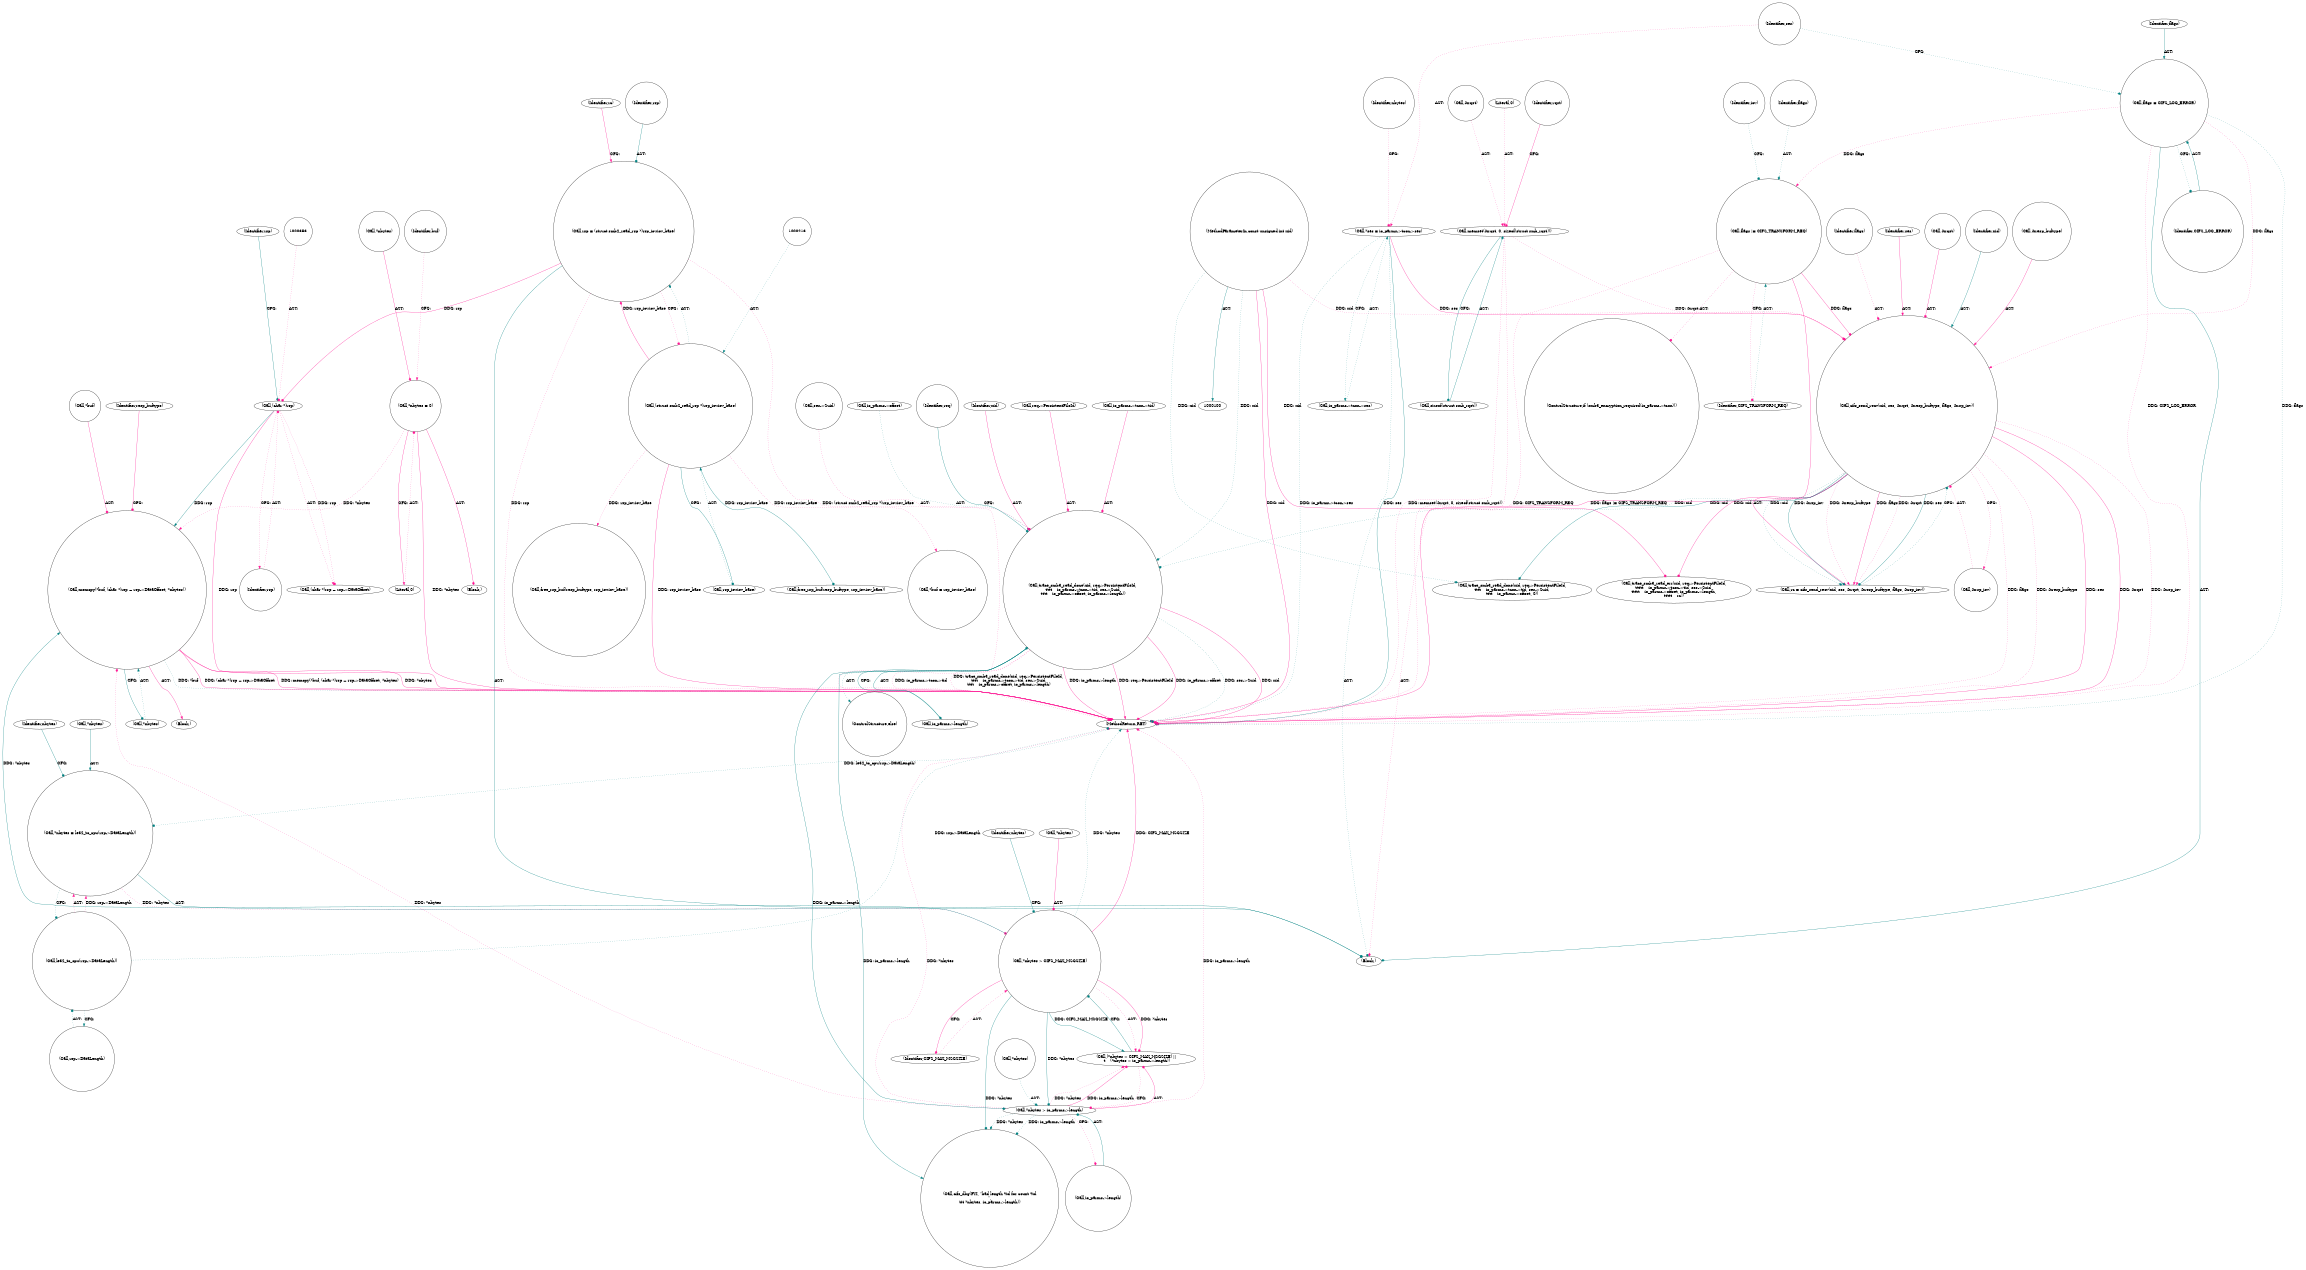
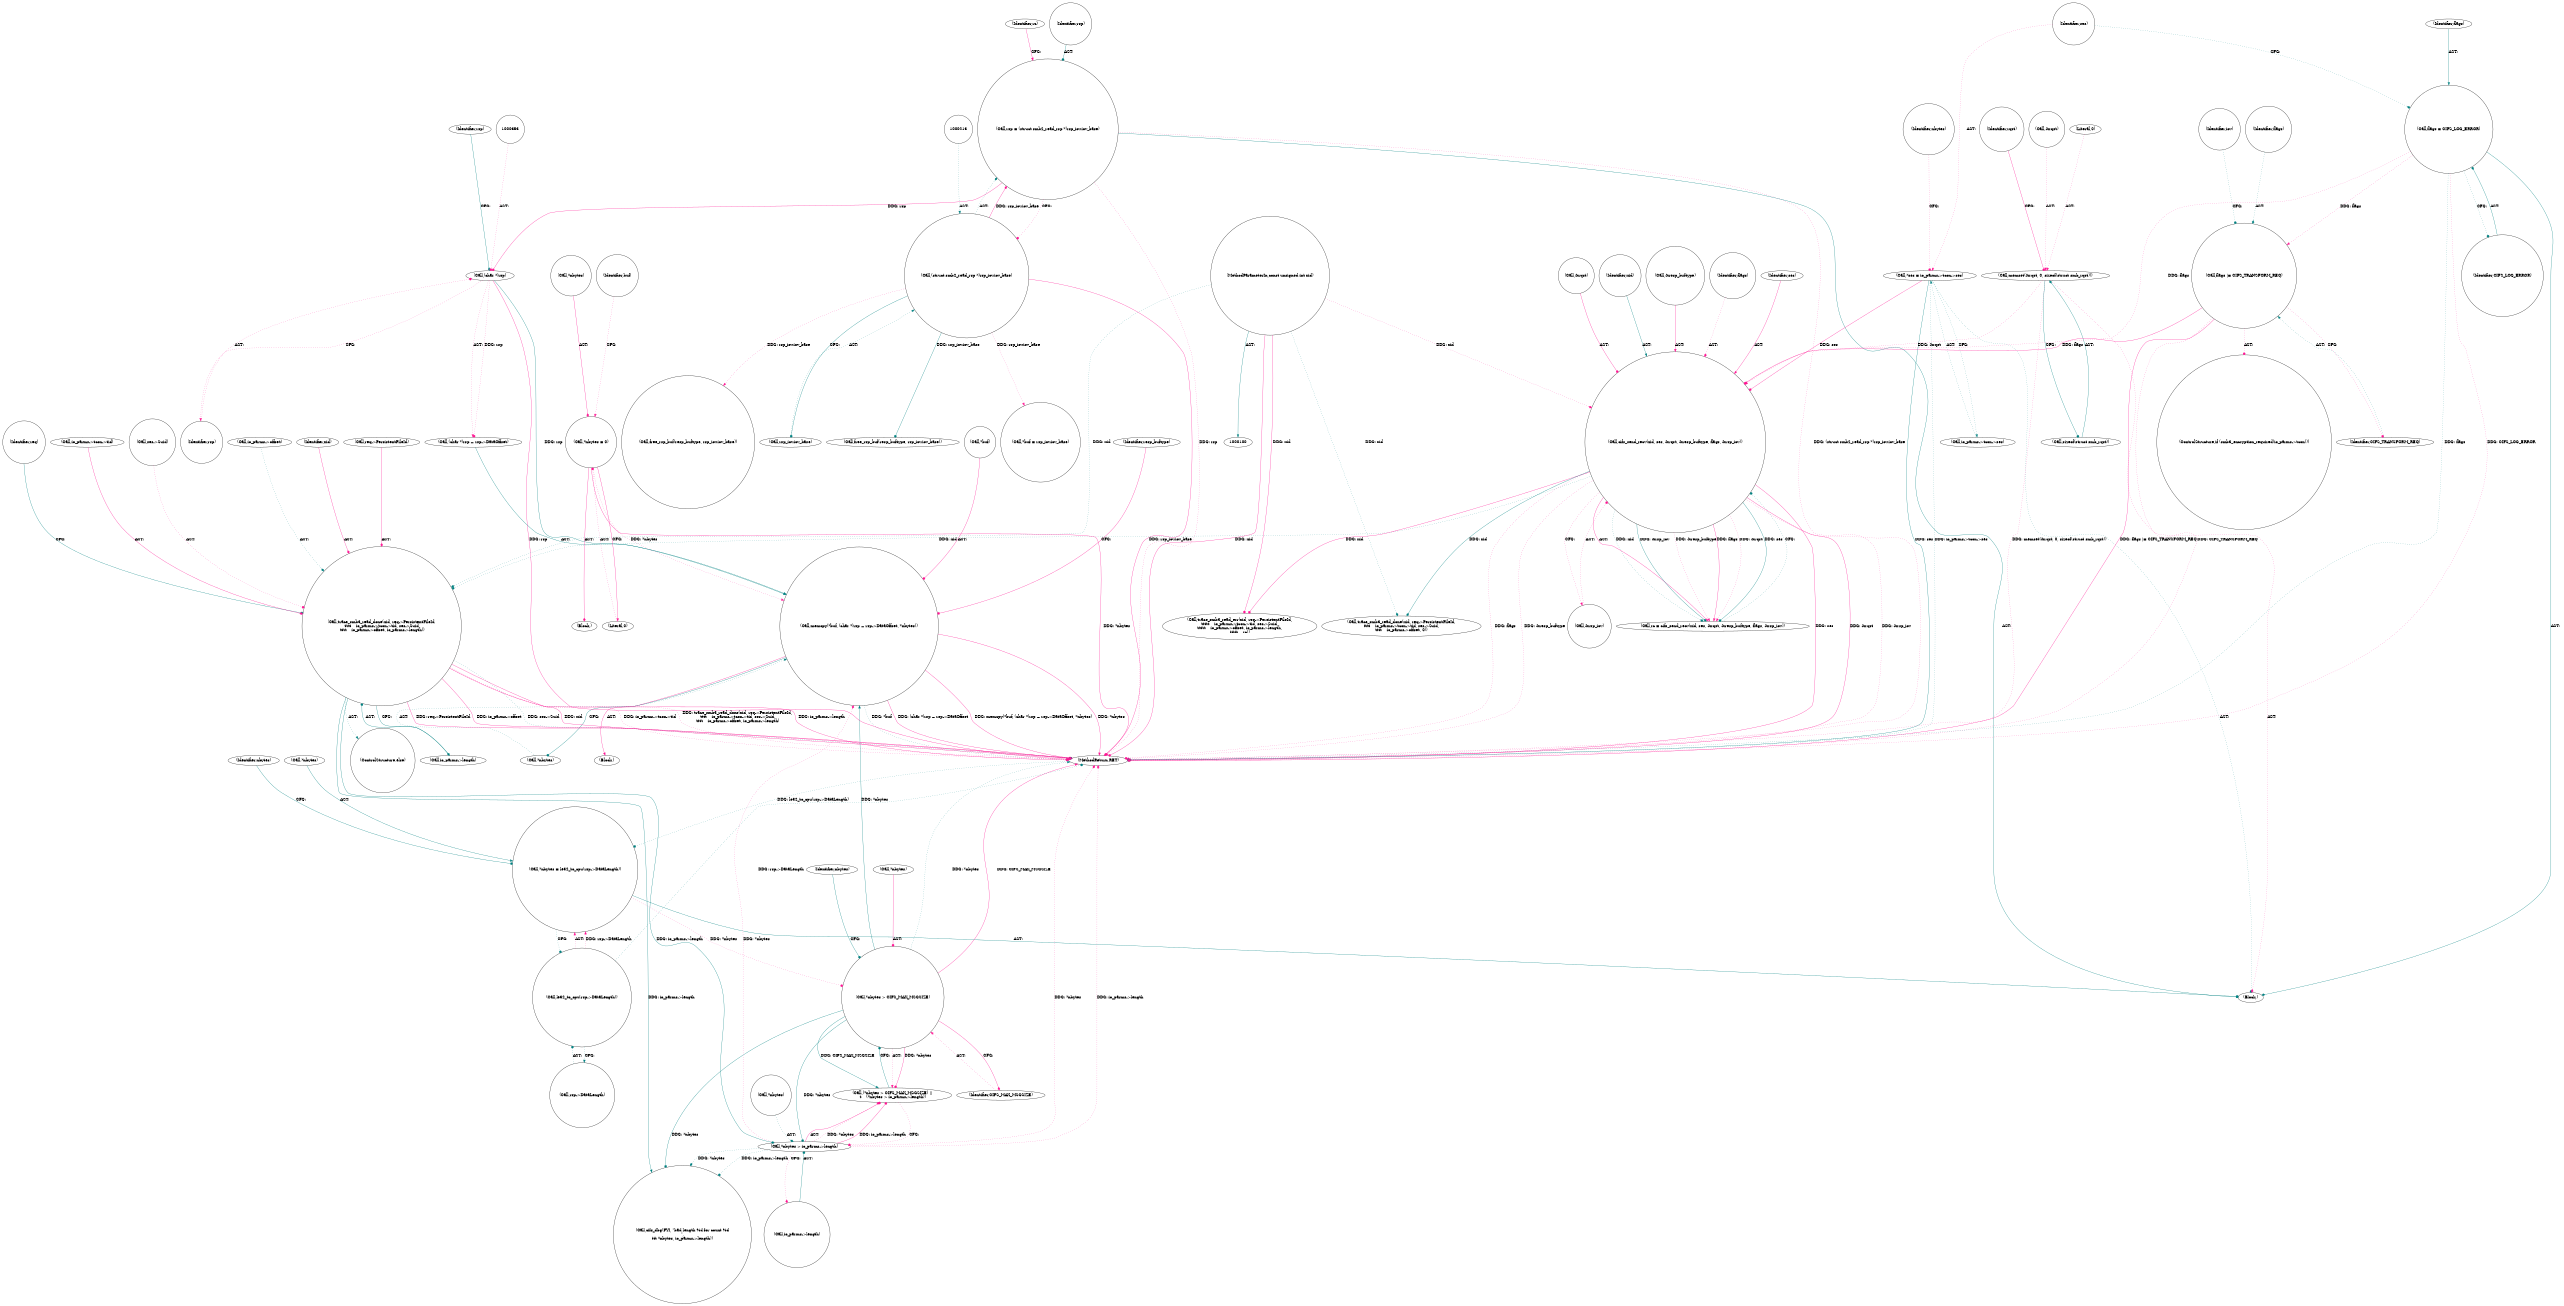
none -> (574, 544)
